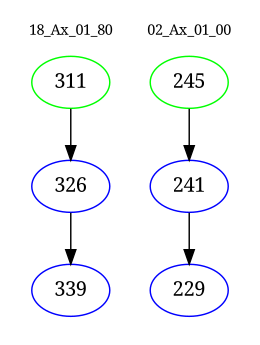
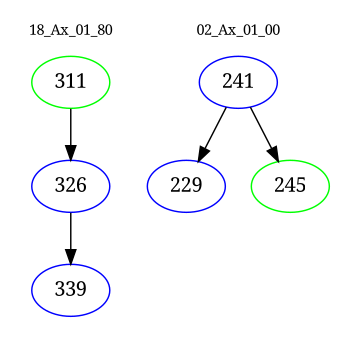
(189, 127) -> (261, 128)
